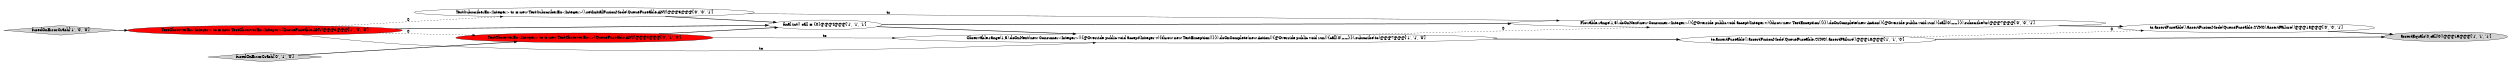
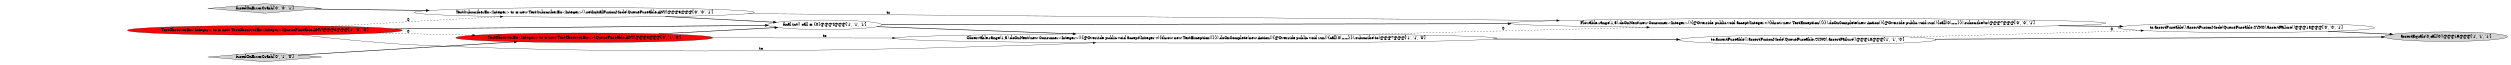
none -> (265, 8)
(61, 30) -> none
